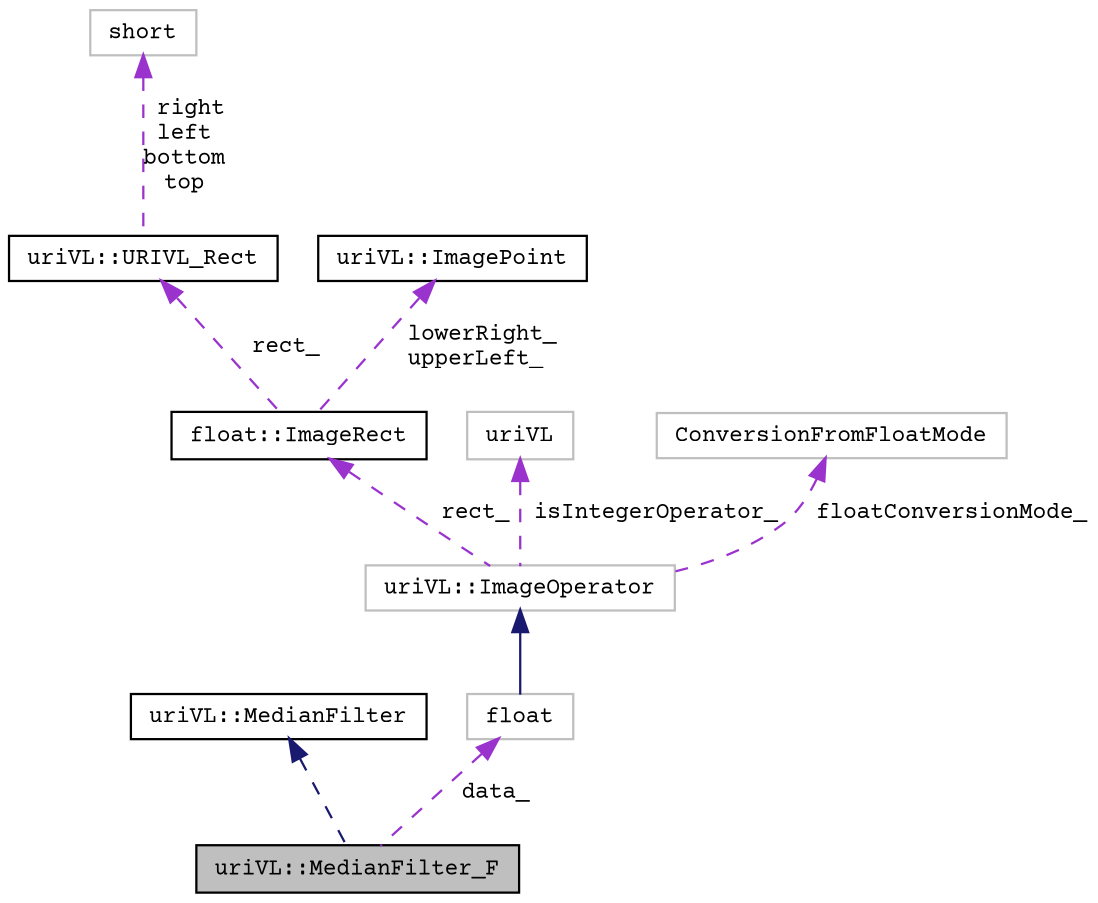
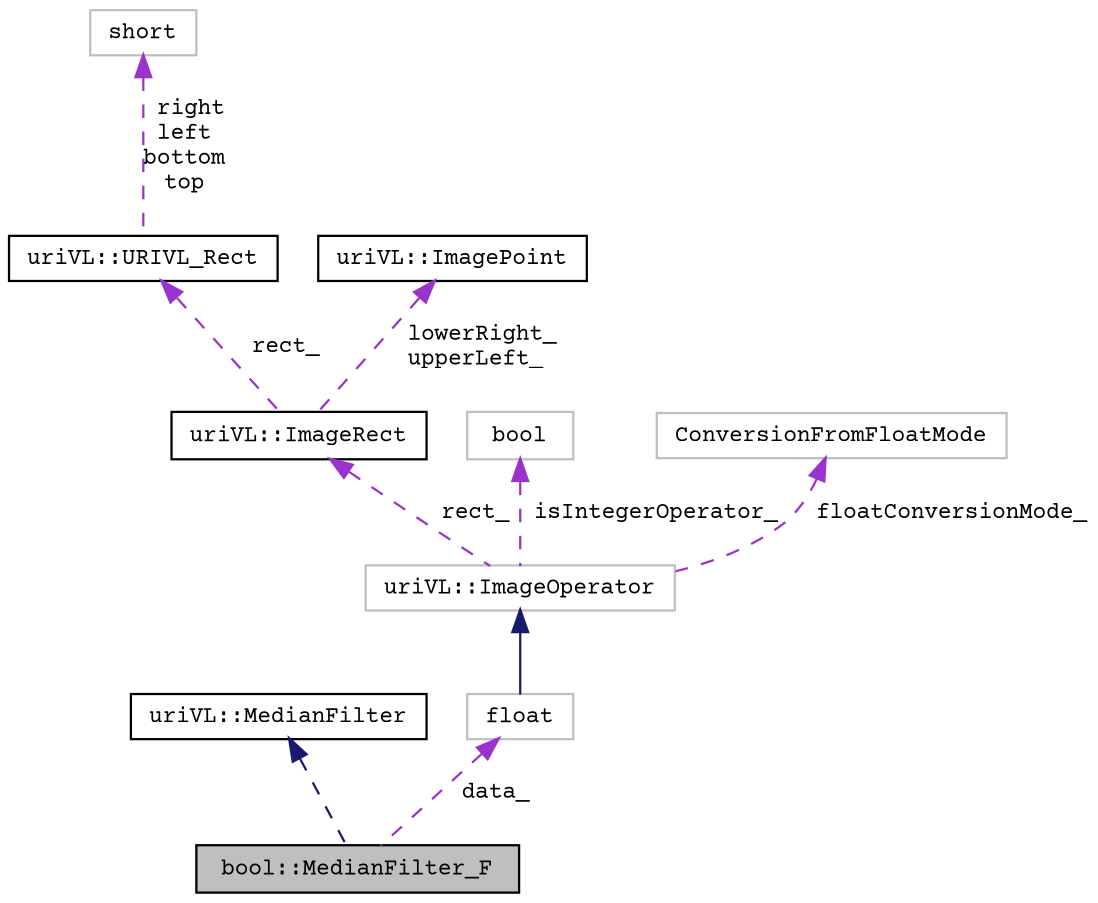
(299, 436) -> (299, 436)
(520, 436) -> (520, 436)
(358, 869) -> (358, 869)
